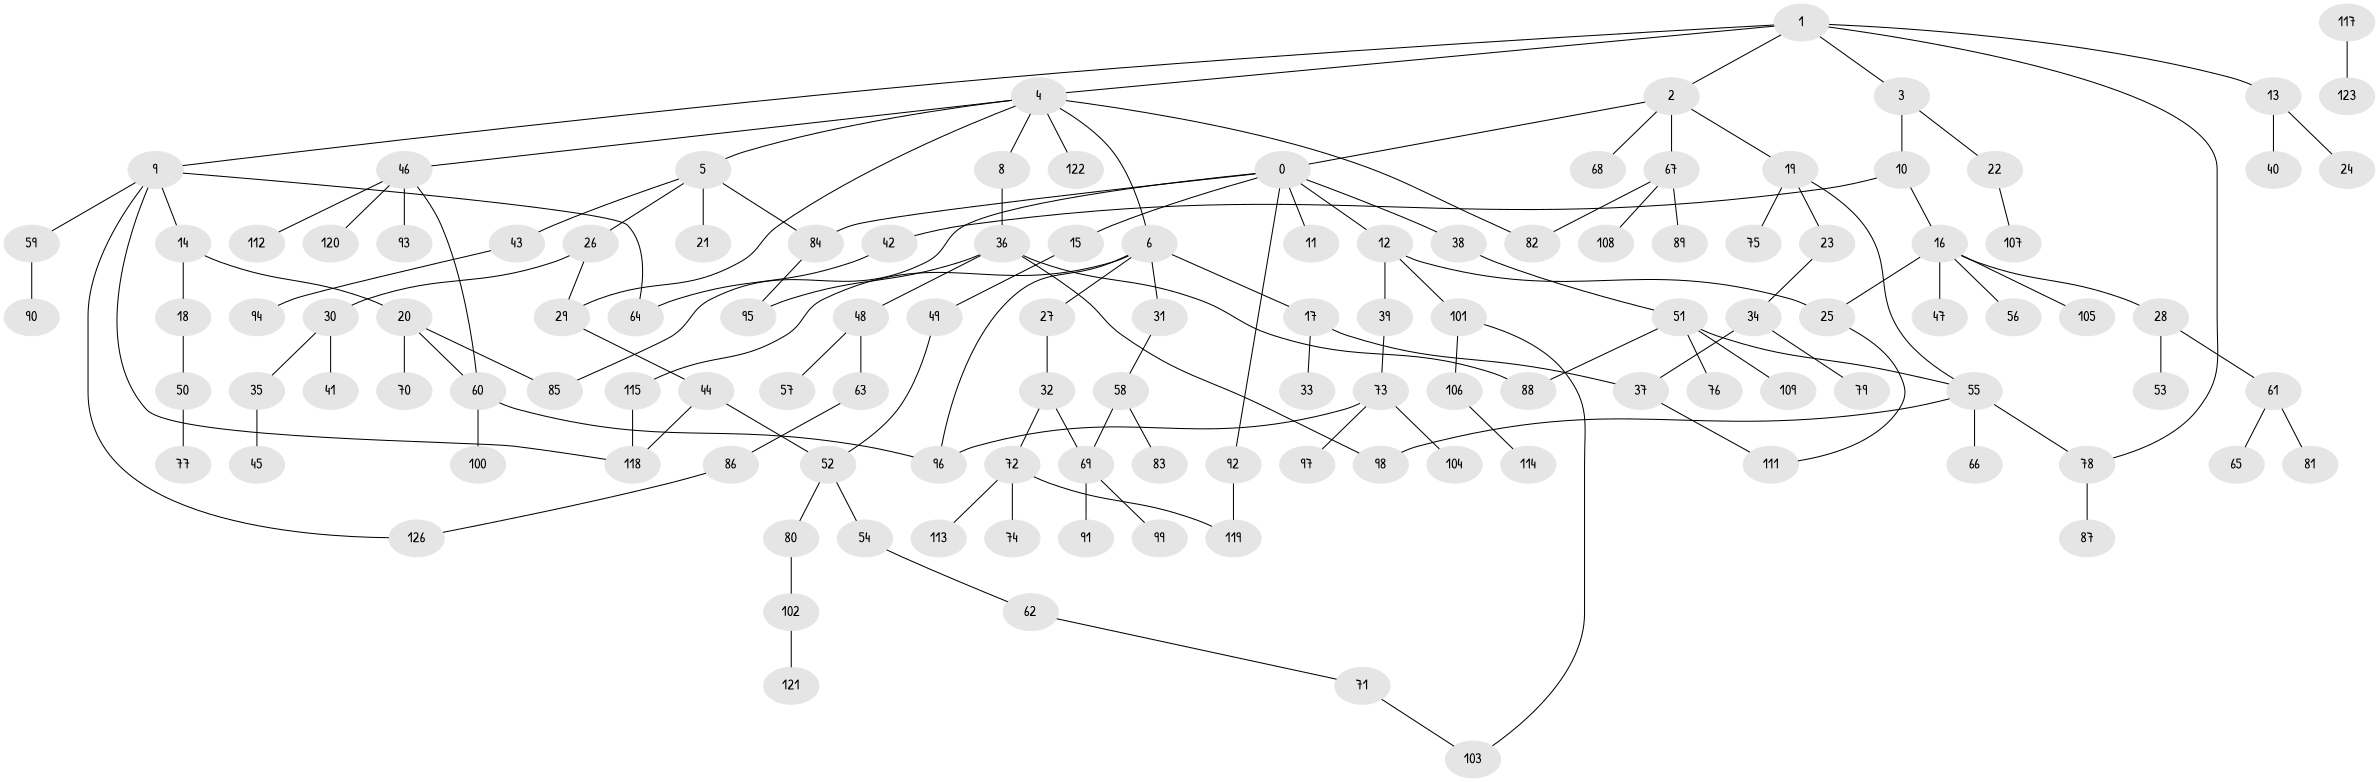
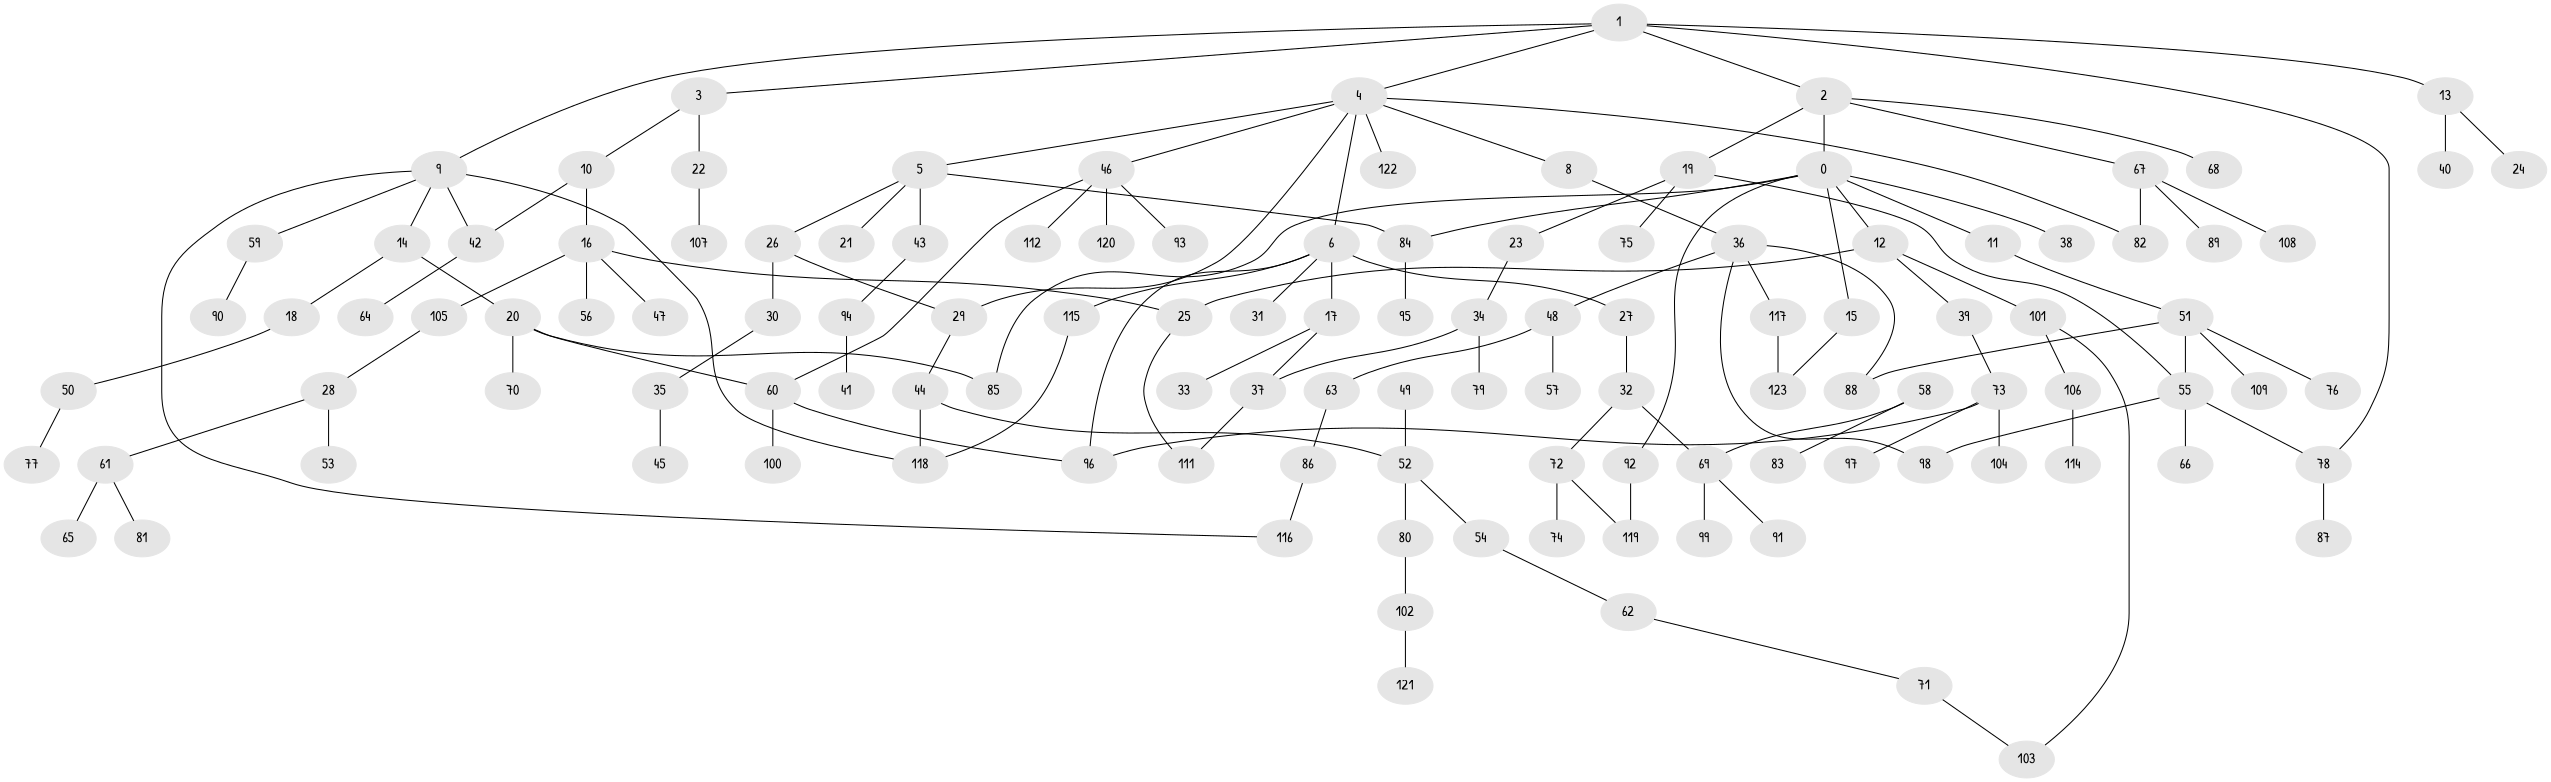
(445, 197) -> (458, 207)
(2050, 280) -> (384, 354)
(1003, 282) -> (1815, 354)
(833, 288) -> (1759, 281)
(1575, 288) -> (2087, 284)
(331, 354) -> (847, 347)
(1140, 355) -> none
(417, 538) -> (1285, 538)
(939, 538) -> none
